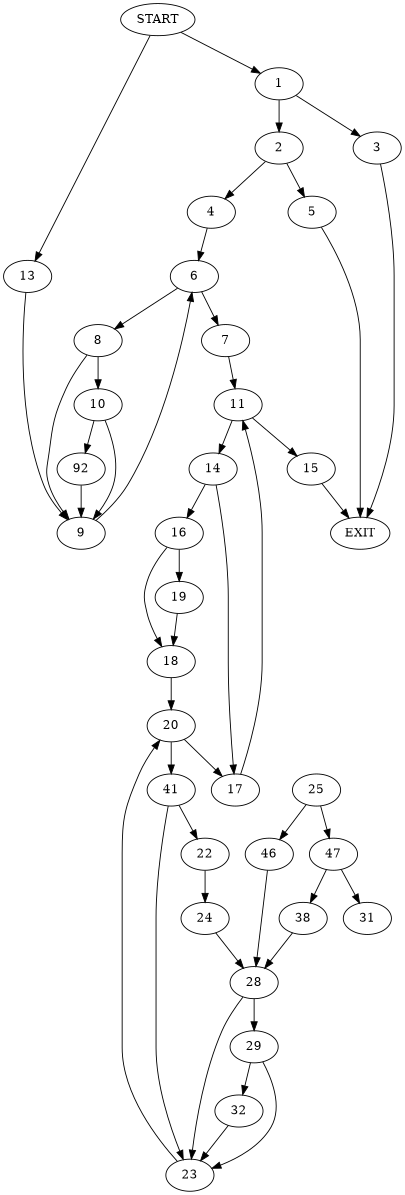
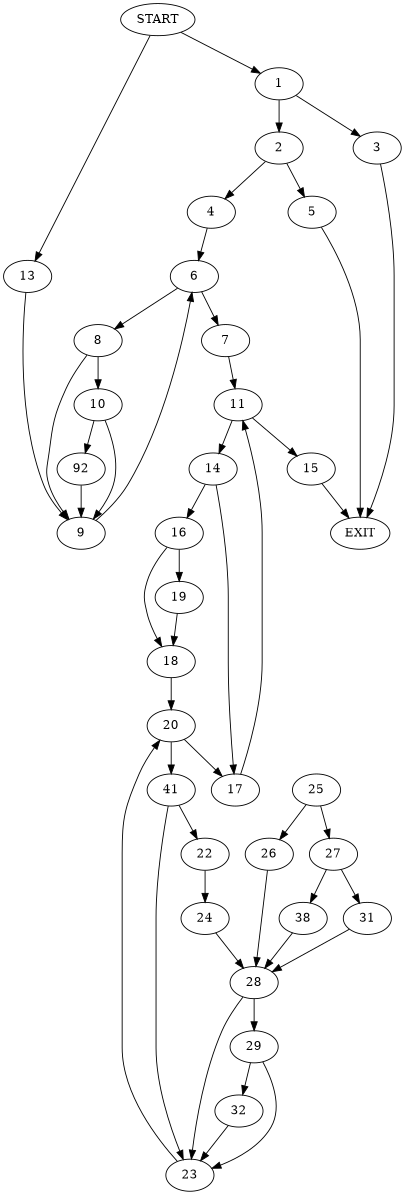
(269, 854) -> (269, 854)
(333, 854) -> (333, 854)
none -> (315, 948)
